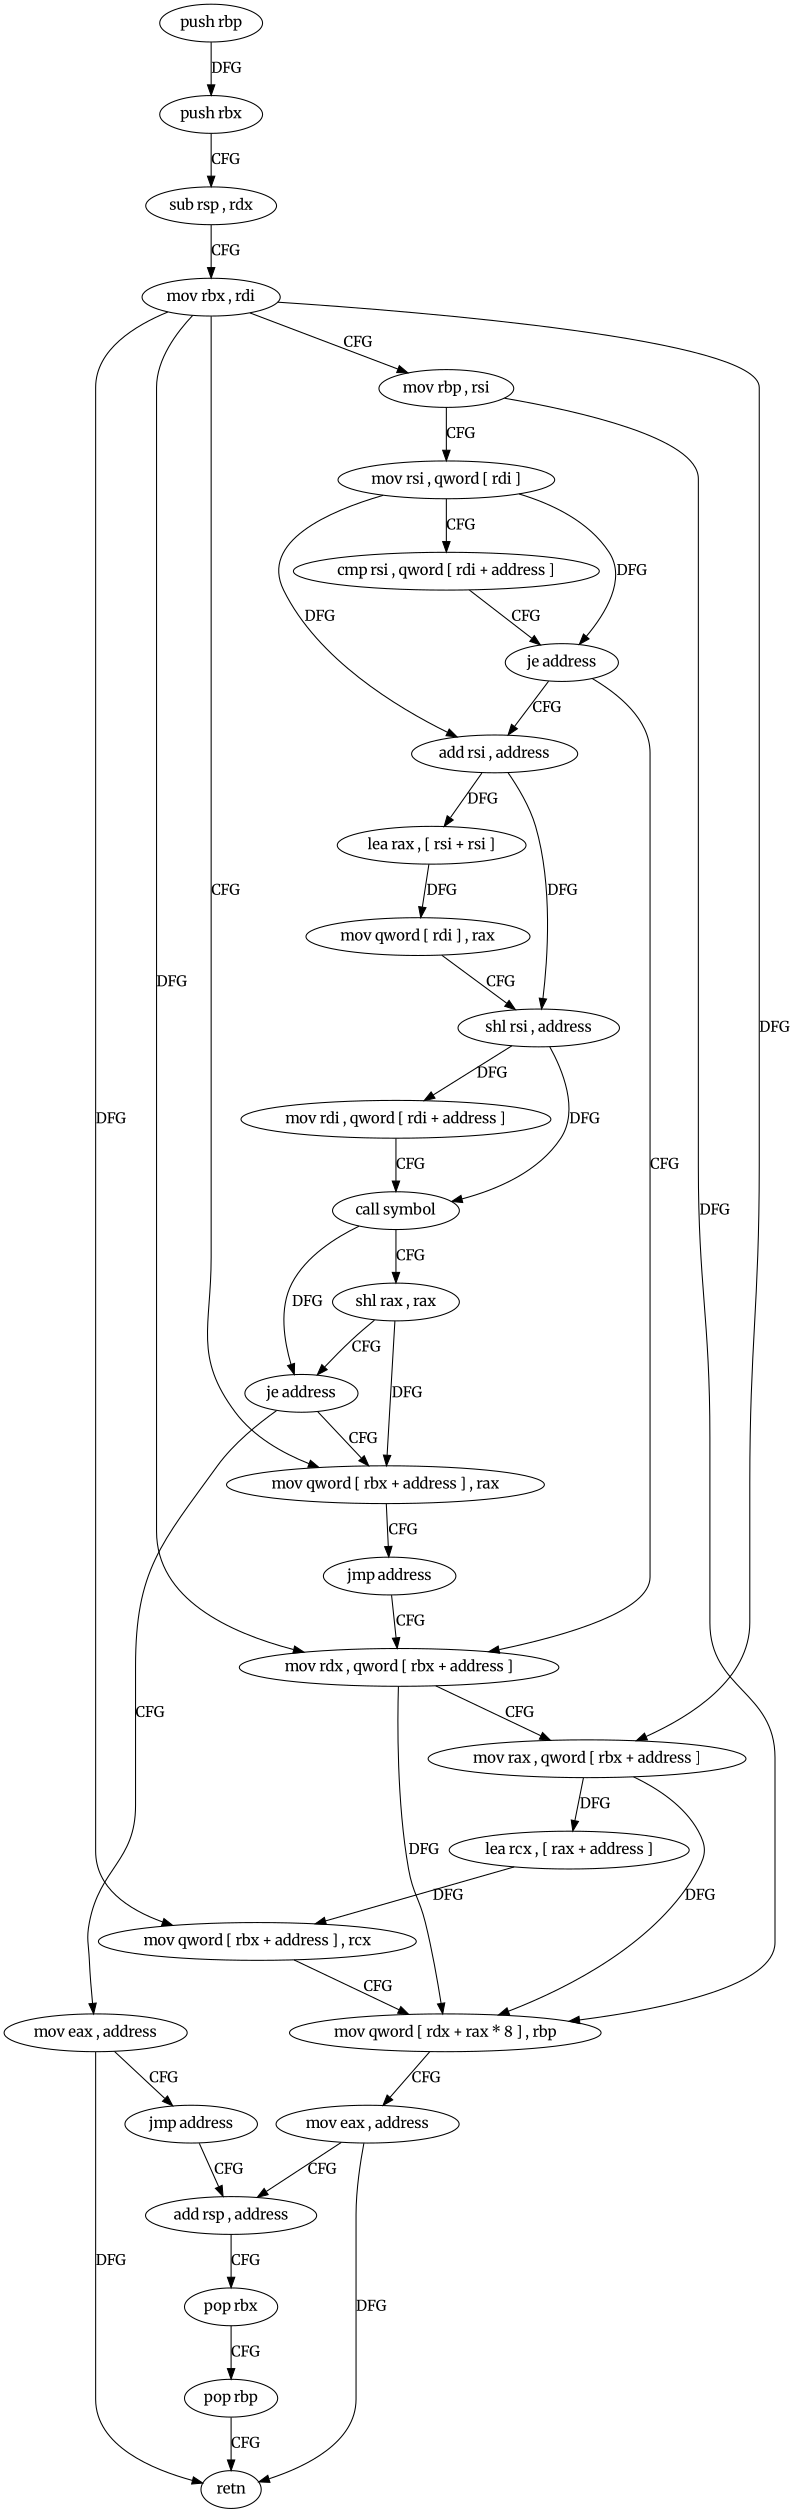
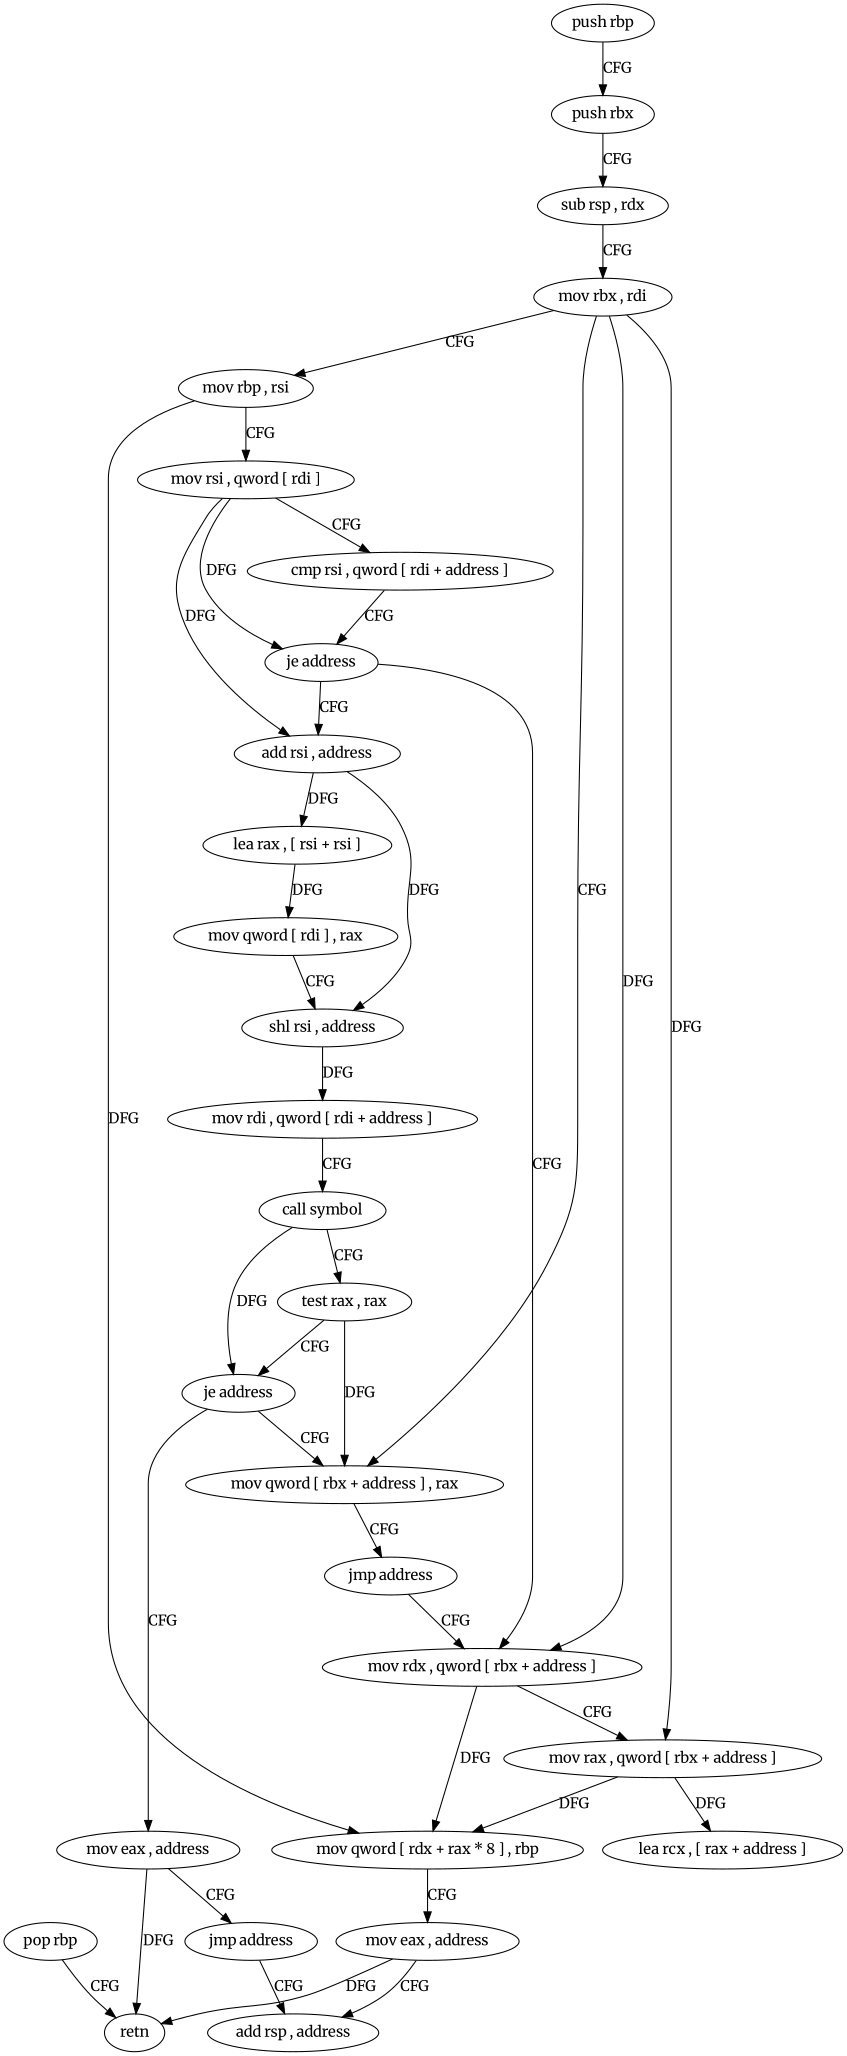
(227, 69) -> (618, 69)
(554, 1147) -> none
(396, 1302) -> (345, 1302)
(257, 1941) -> none
(231, 2307) -> none
